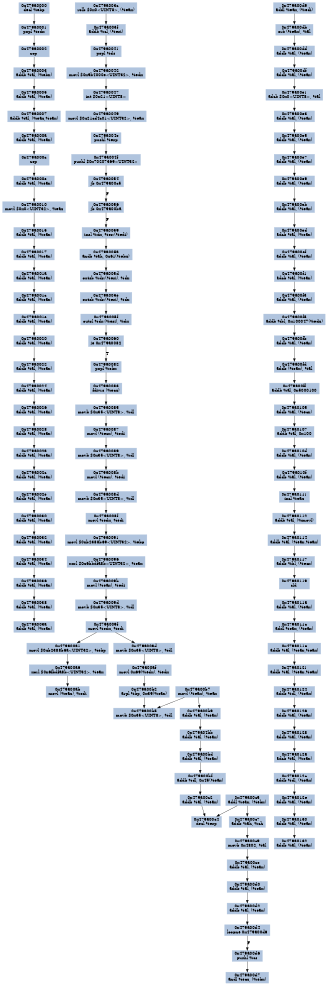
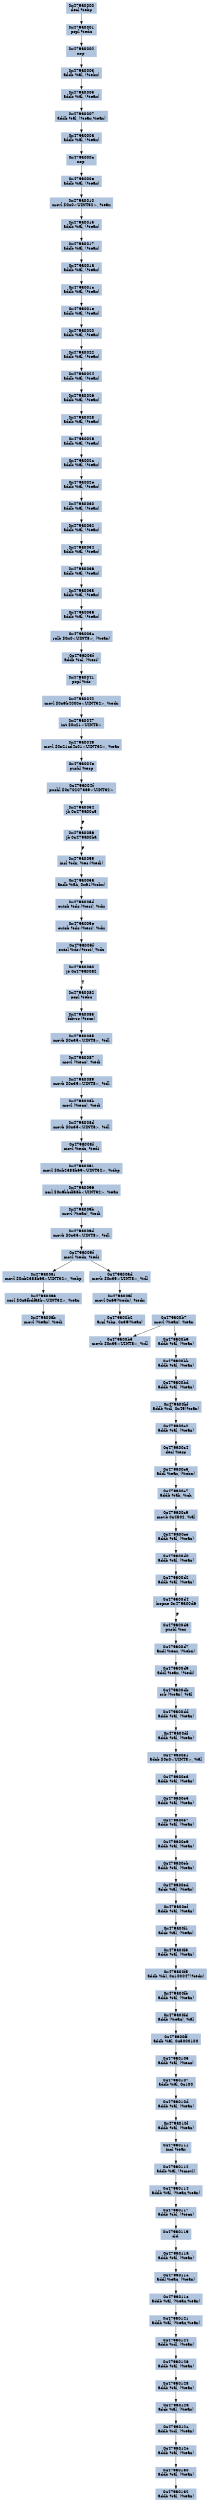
none -> (81, 624)
(200, 735) -> (176, 1364)
(228, 810) -> (176, 1460)
none -> (176, 1659)
